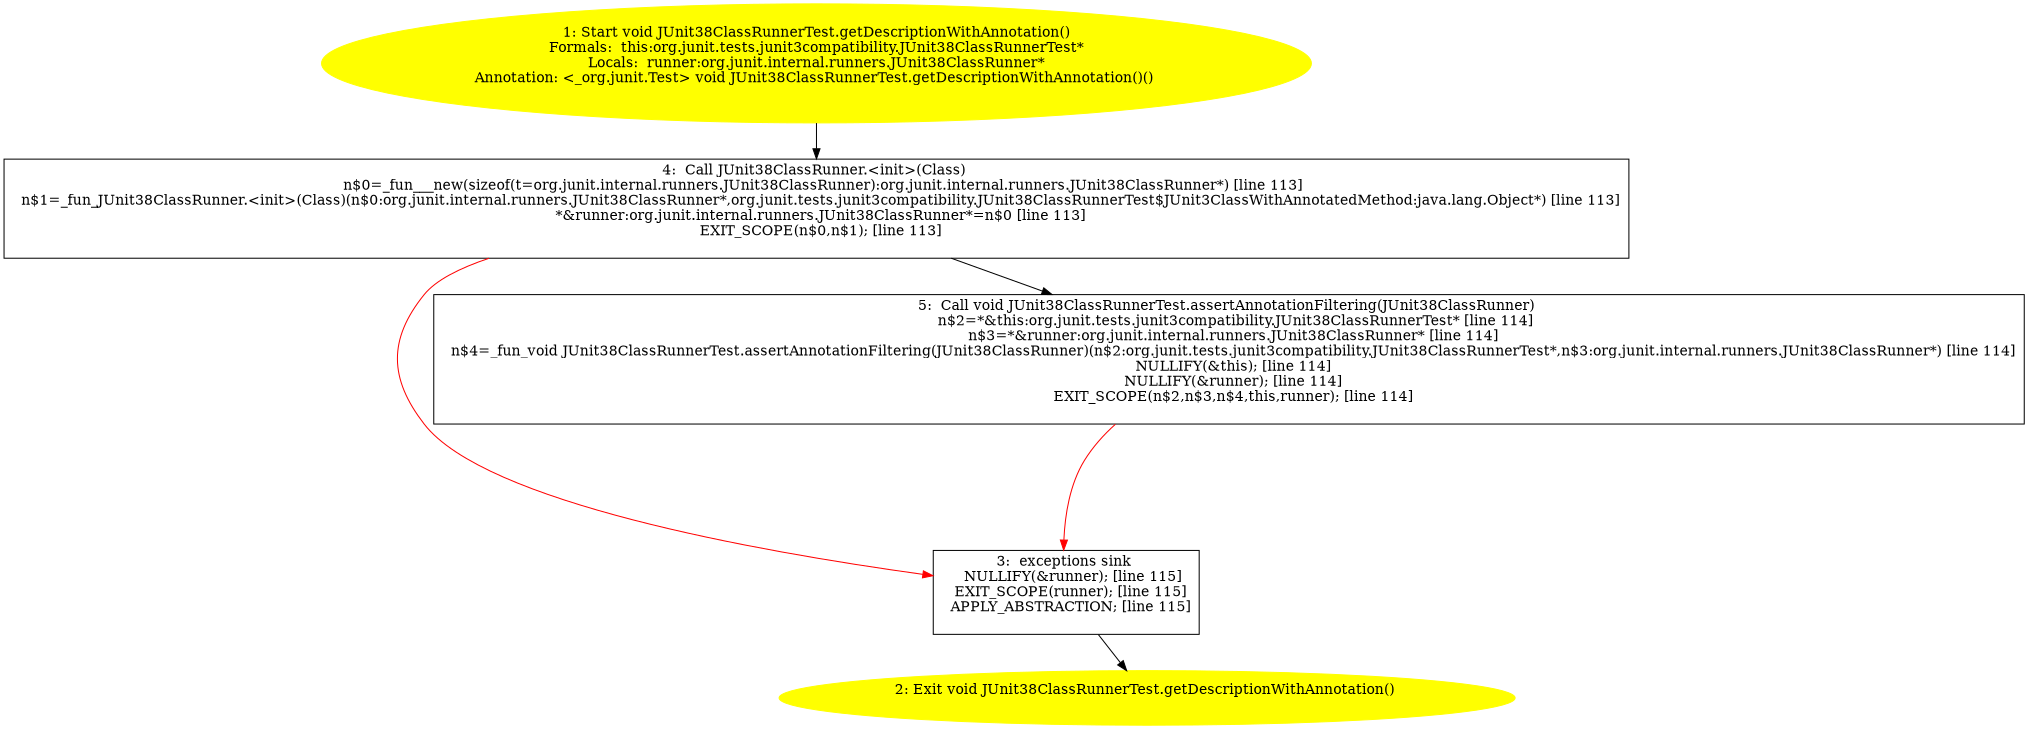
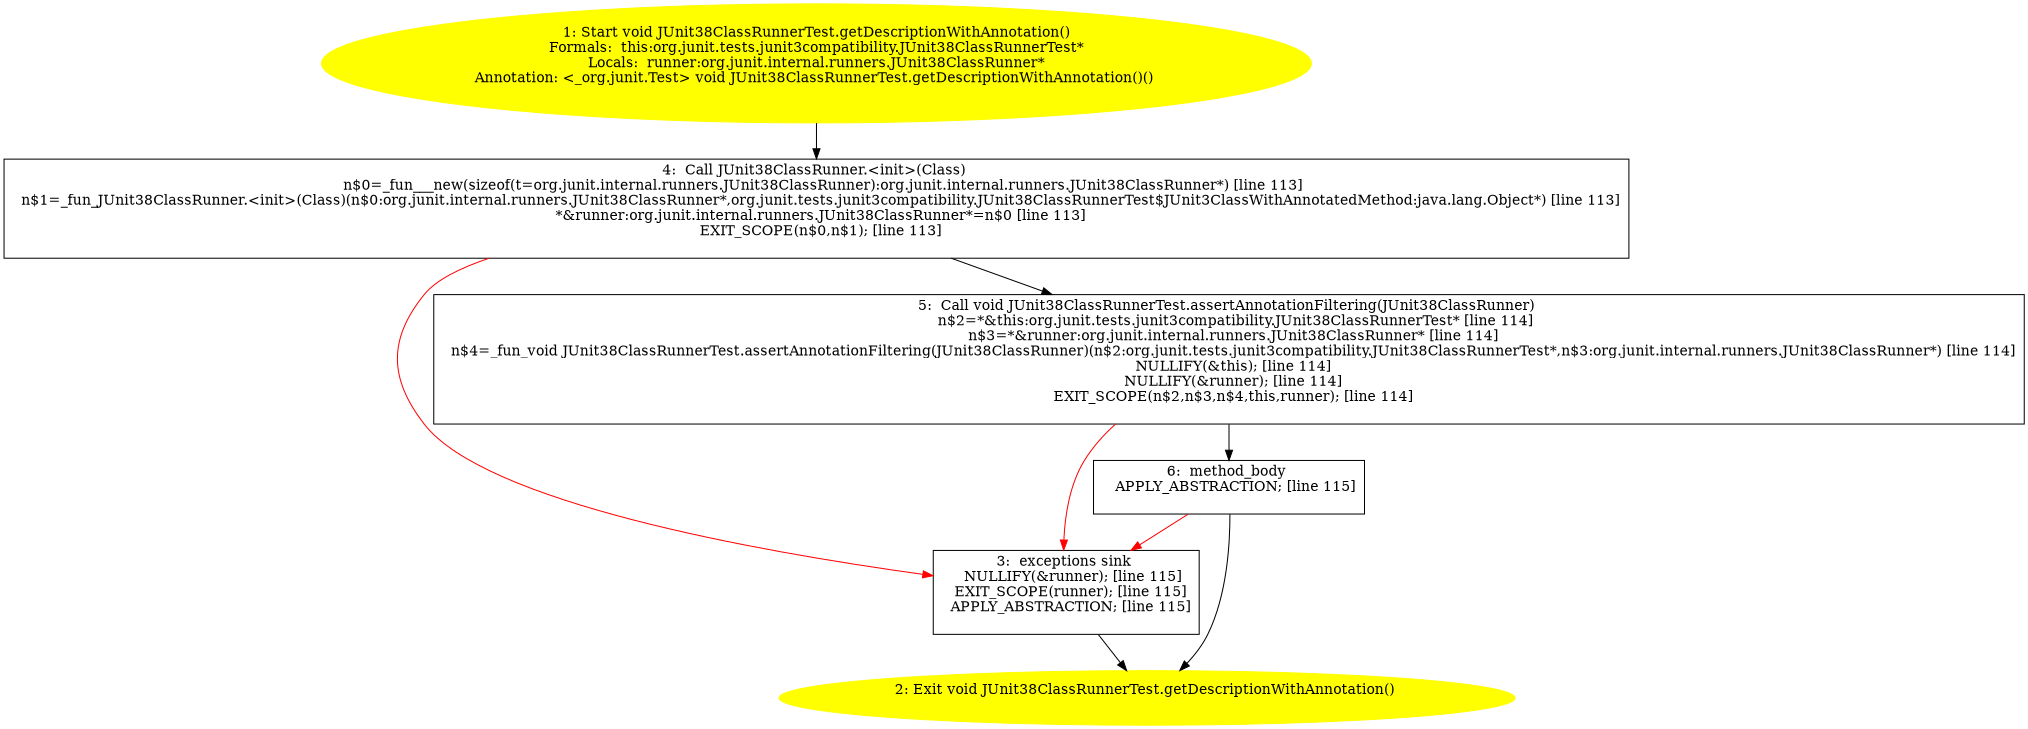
none -> (1229, 487)
